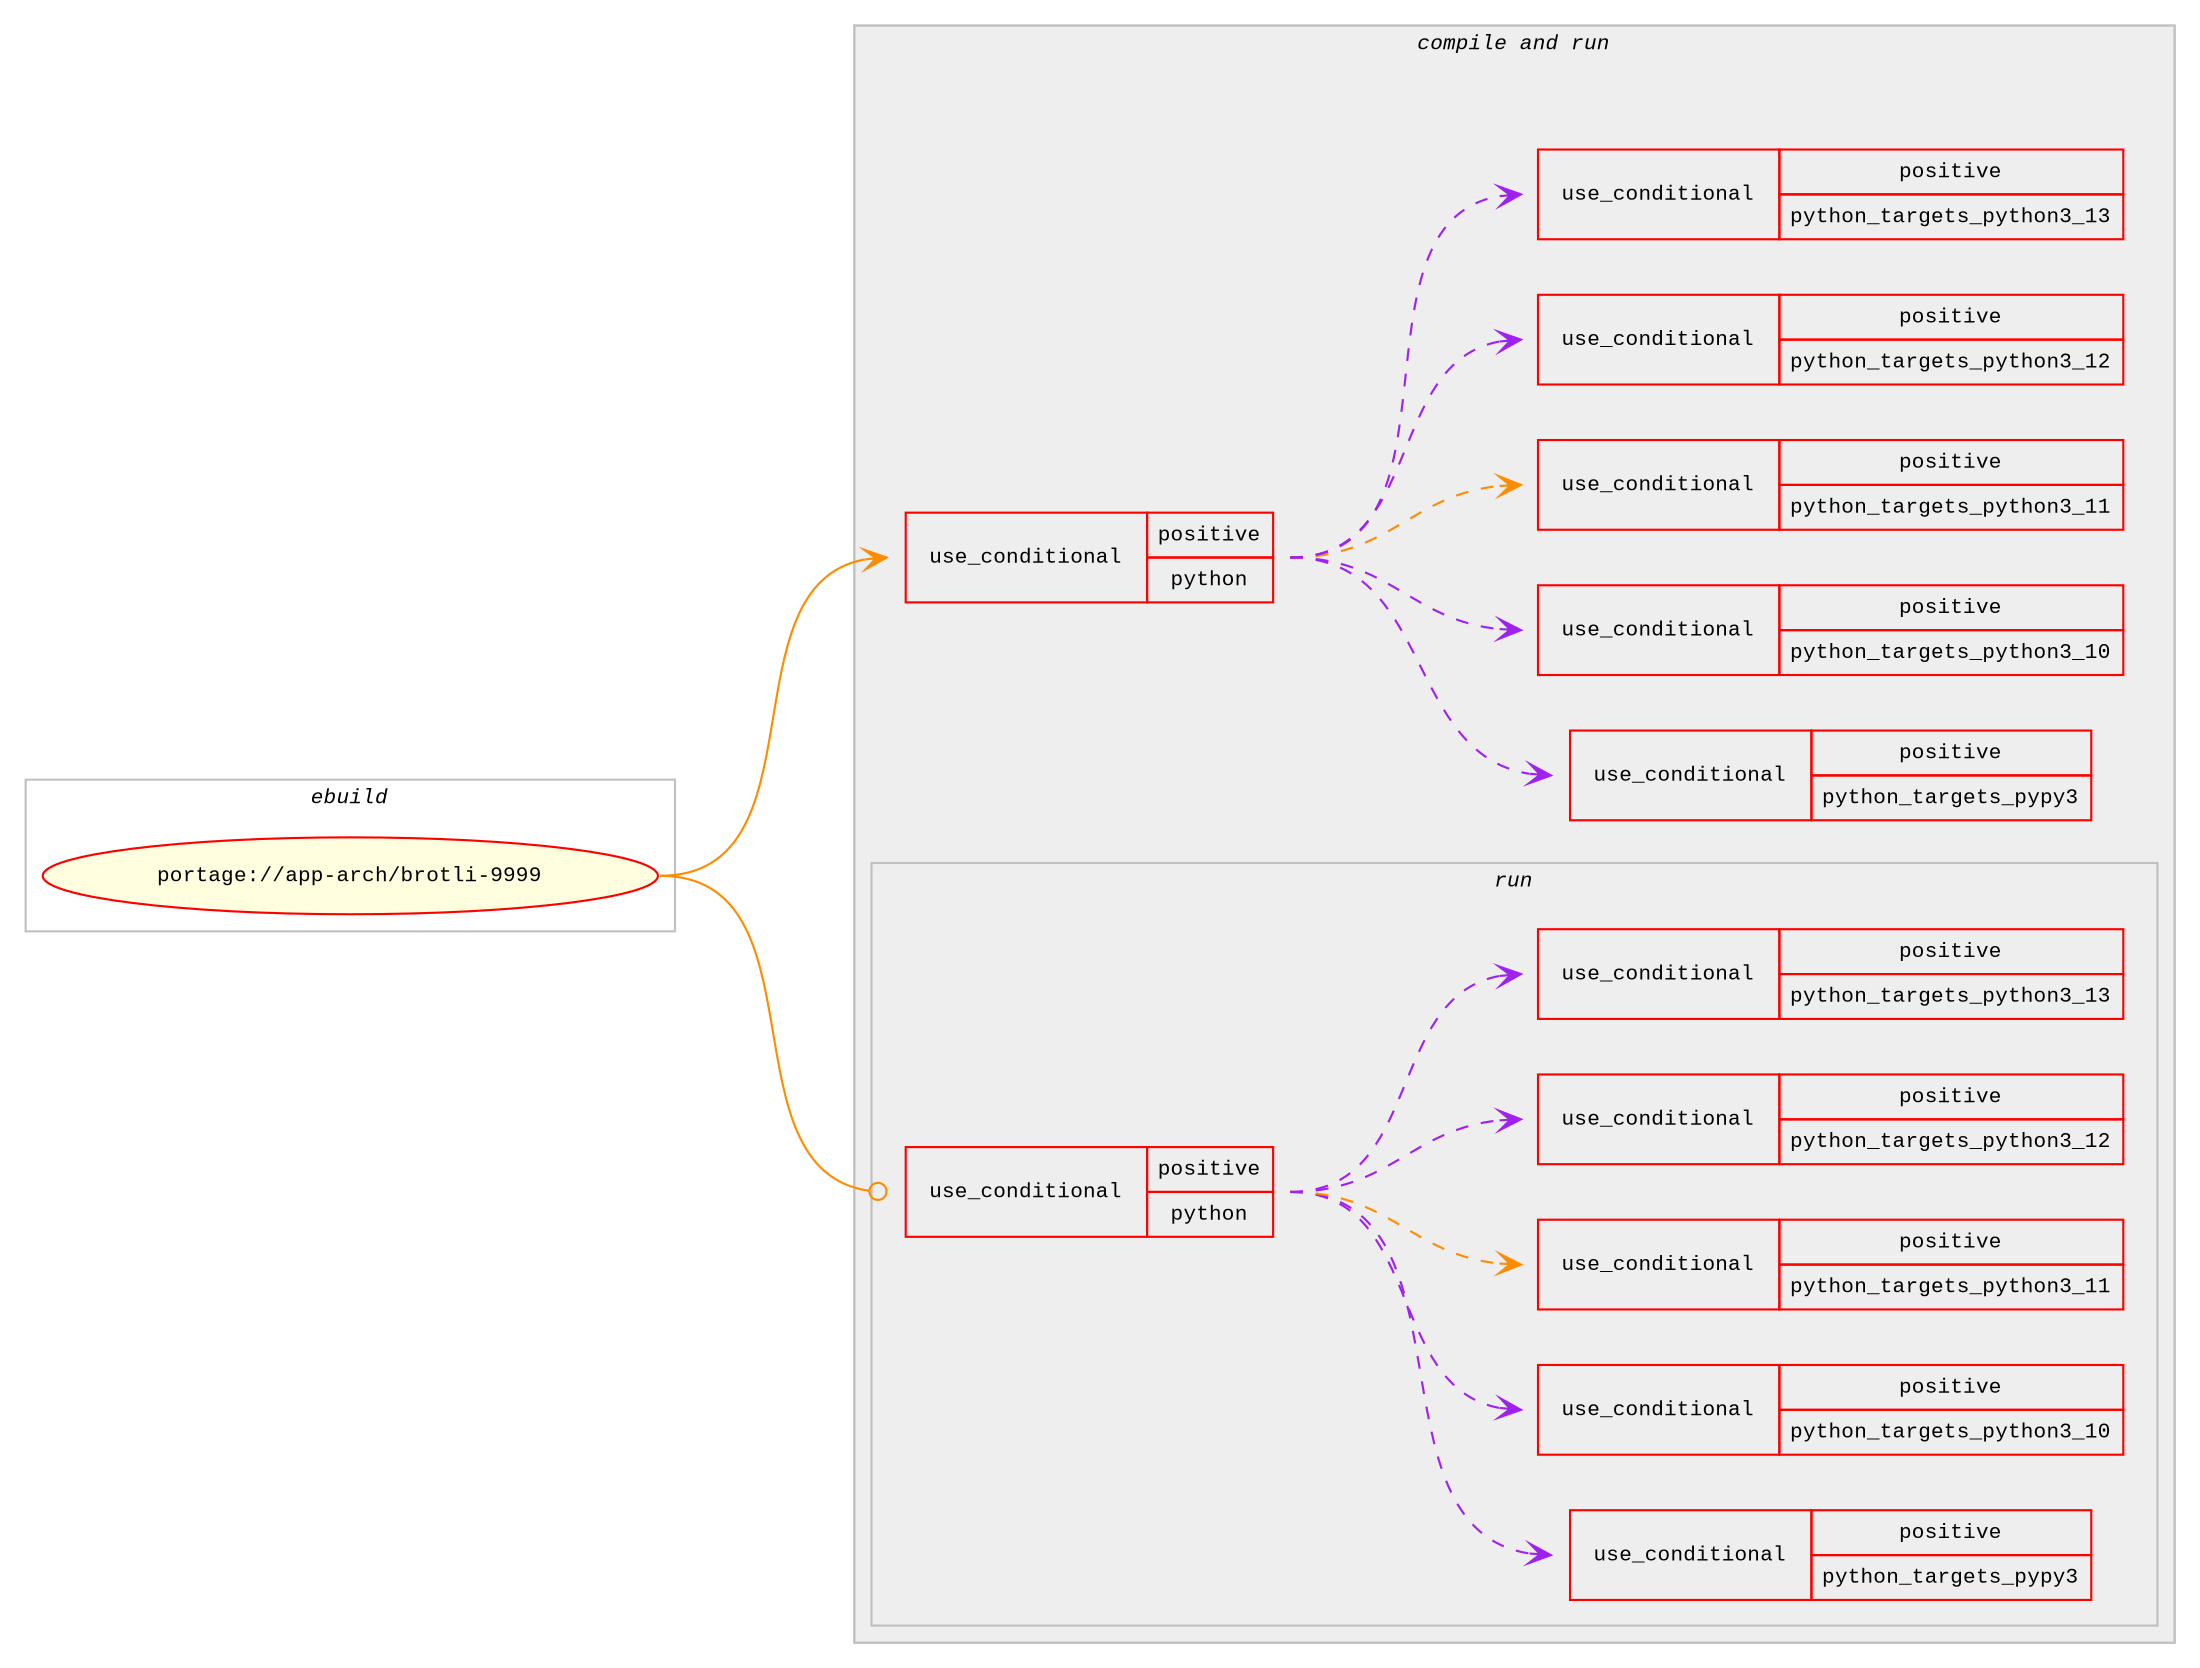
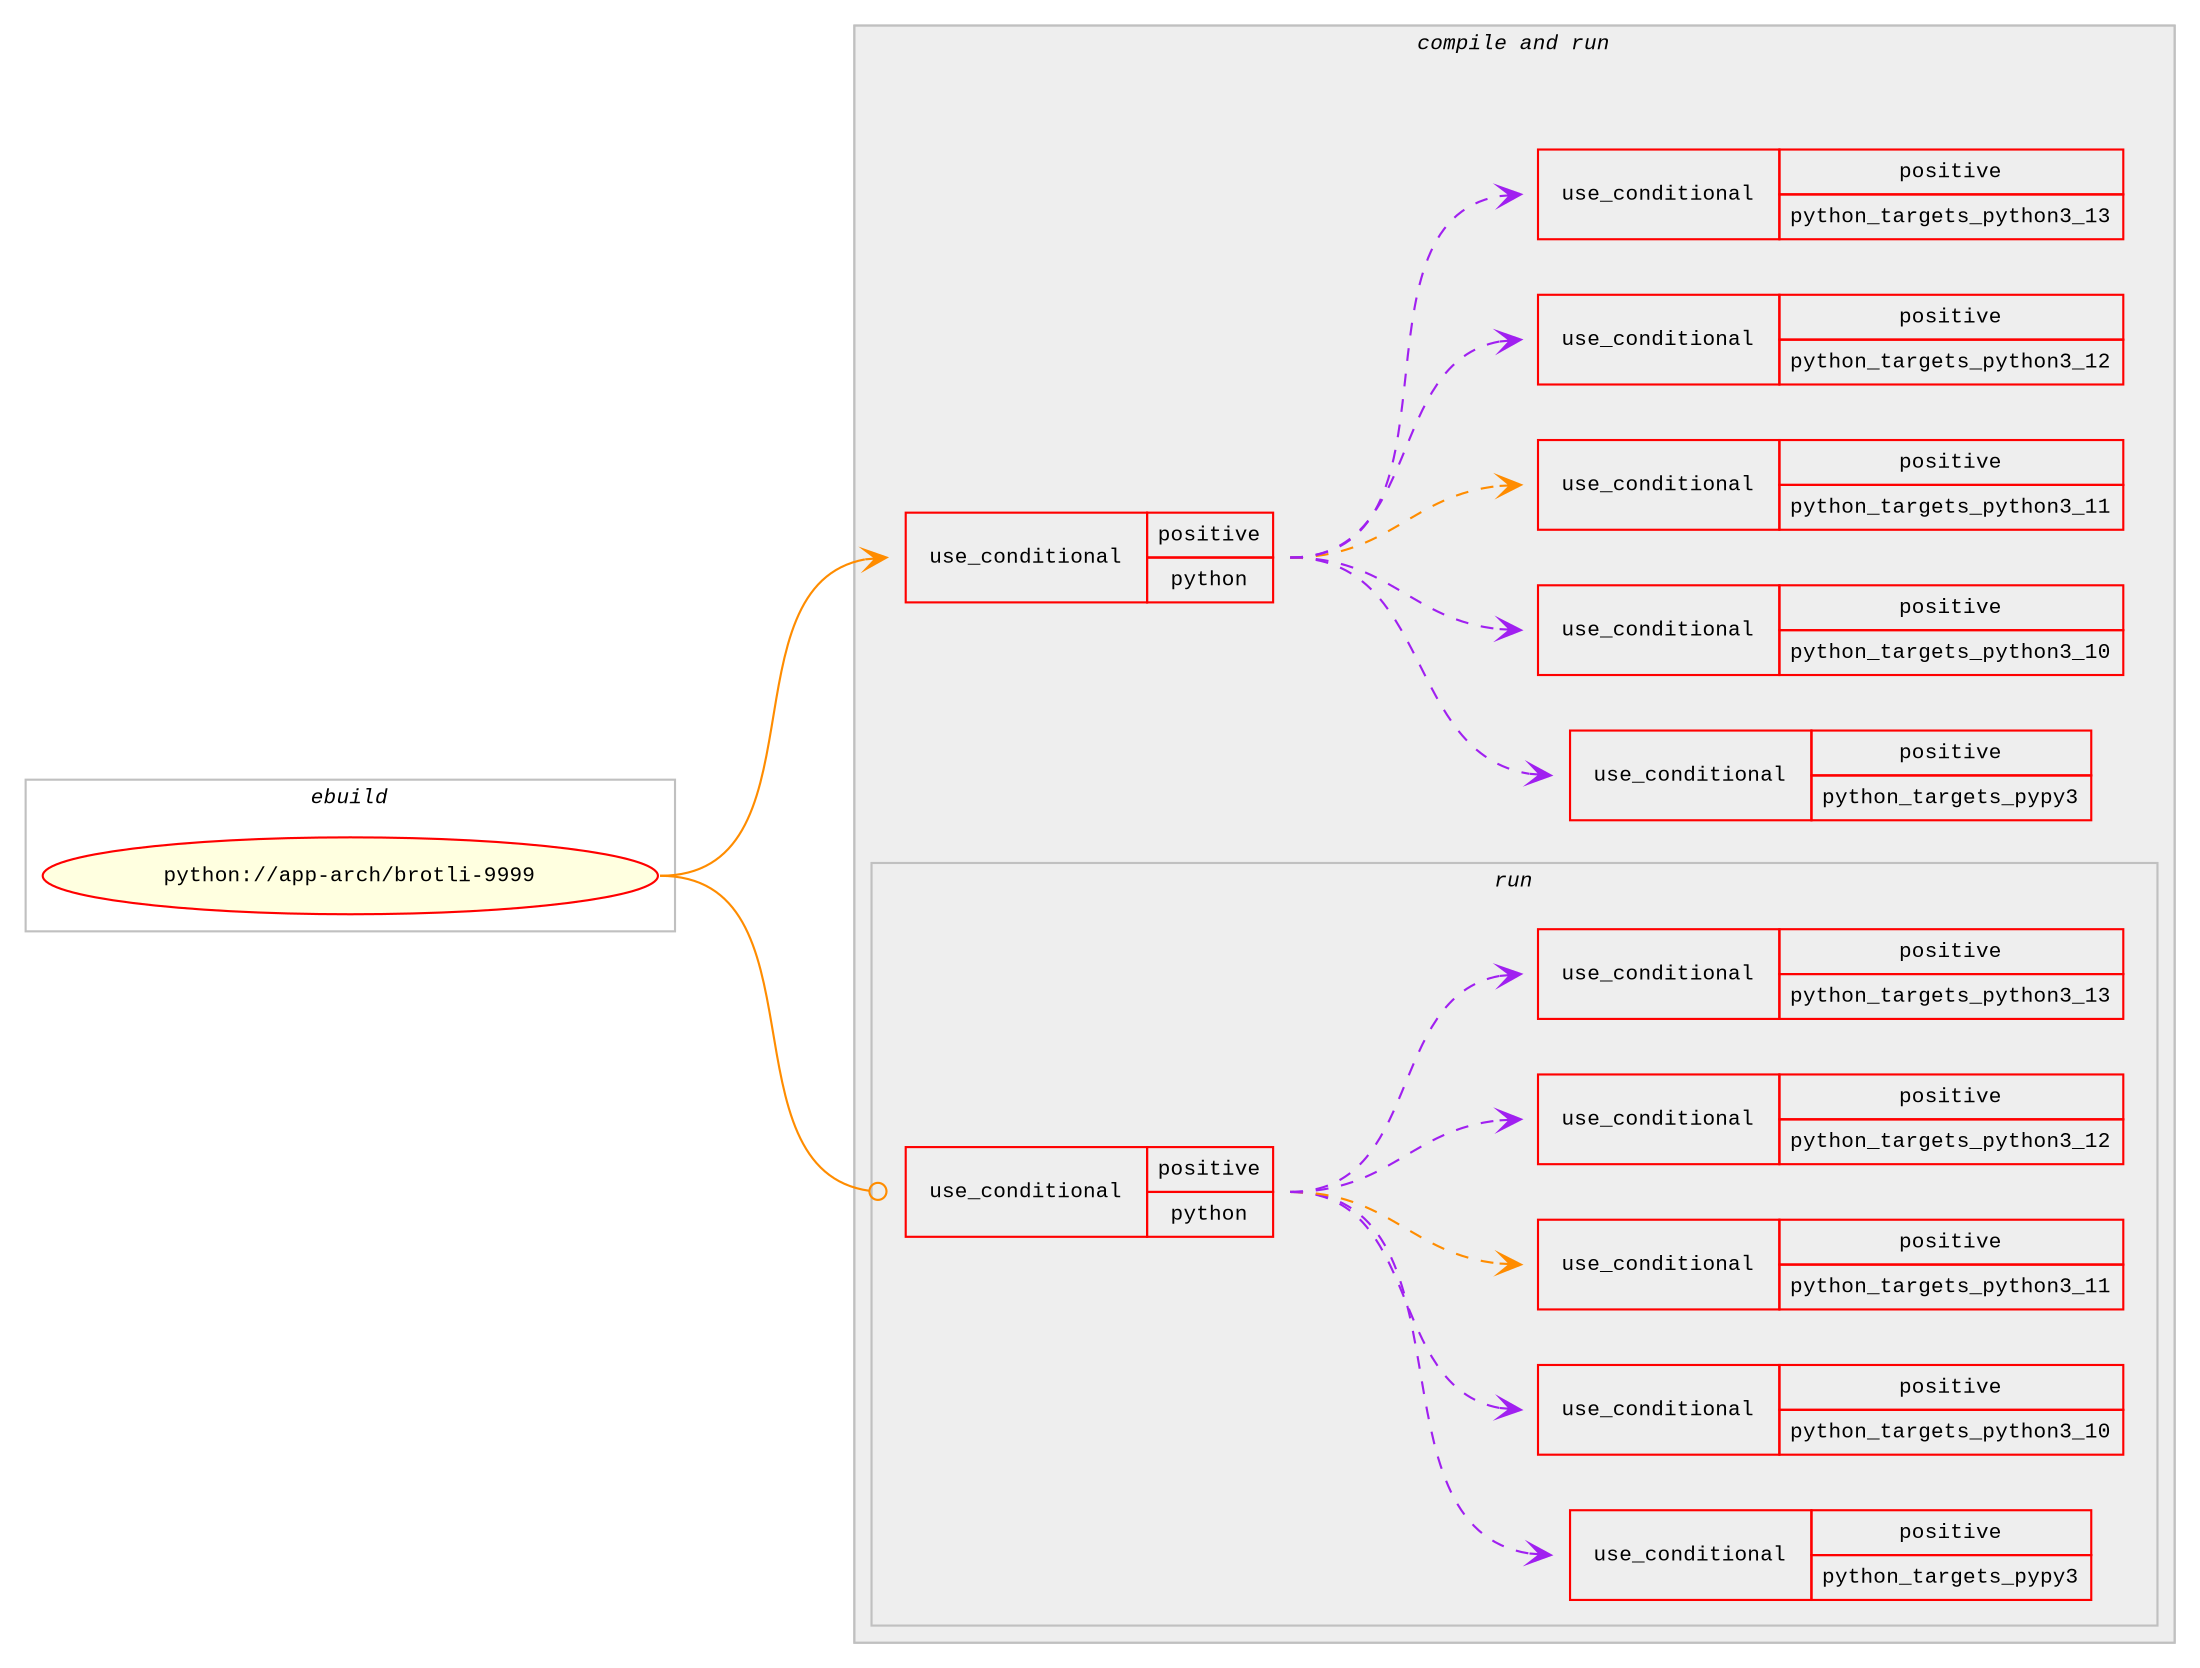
(350, 876) -> (350, 876)
